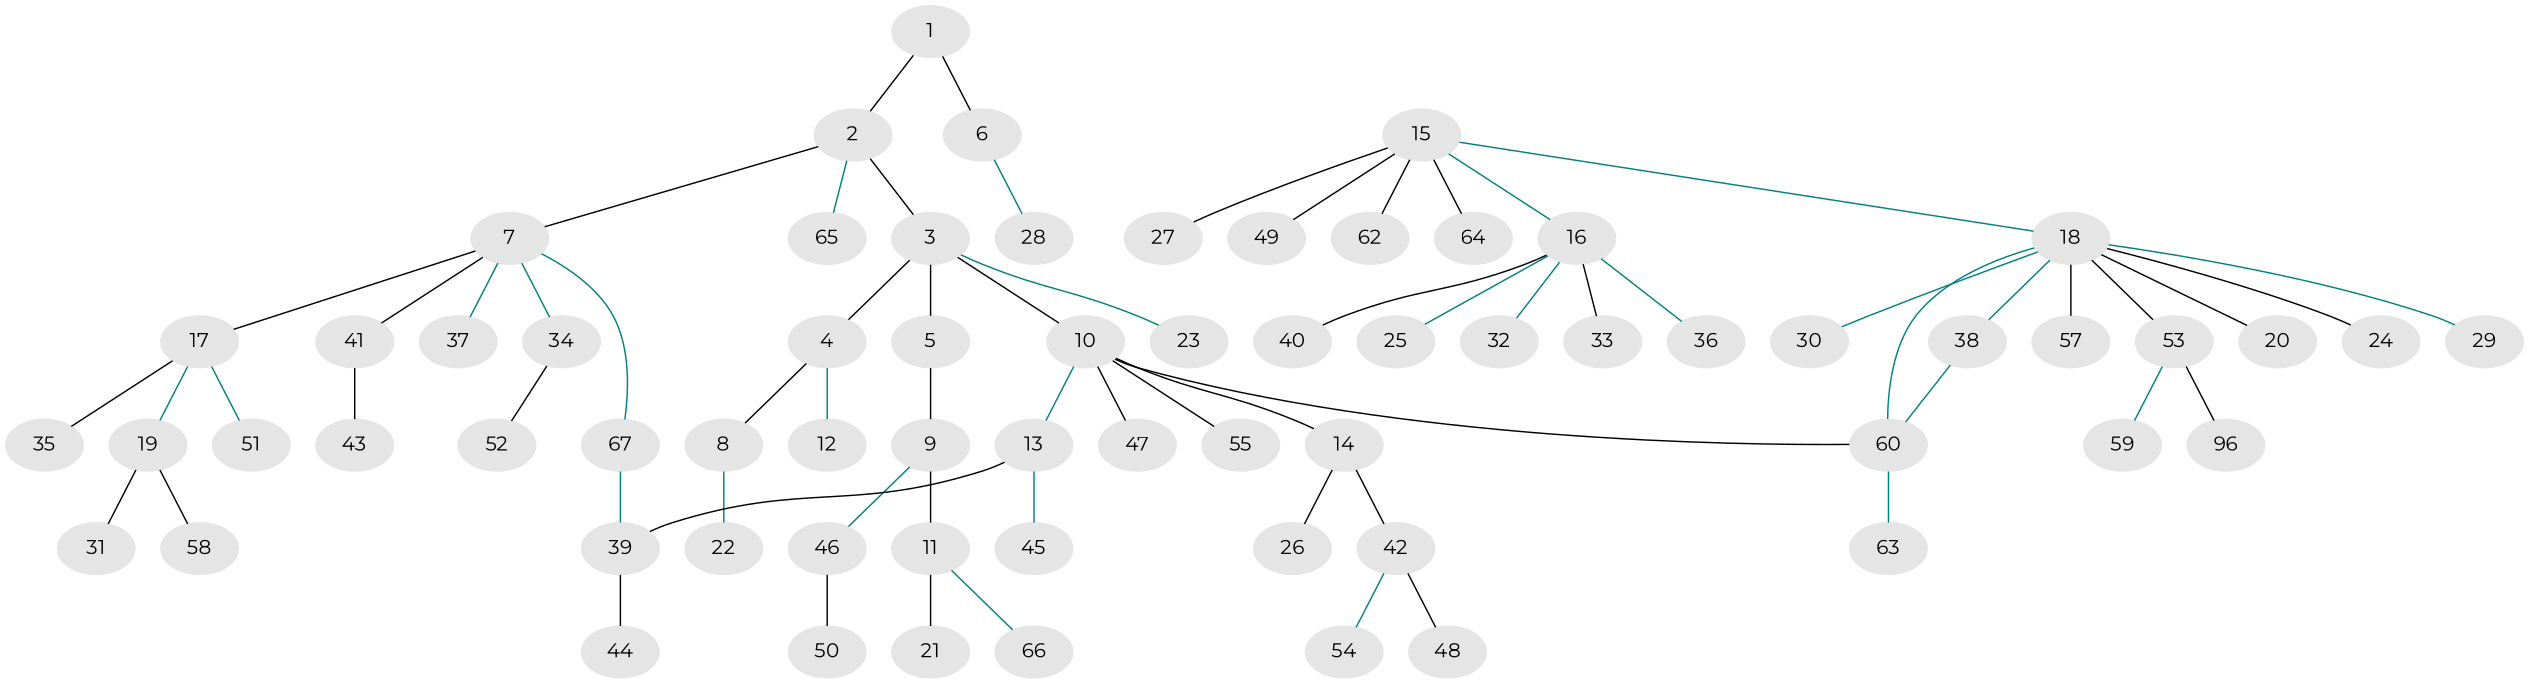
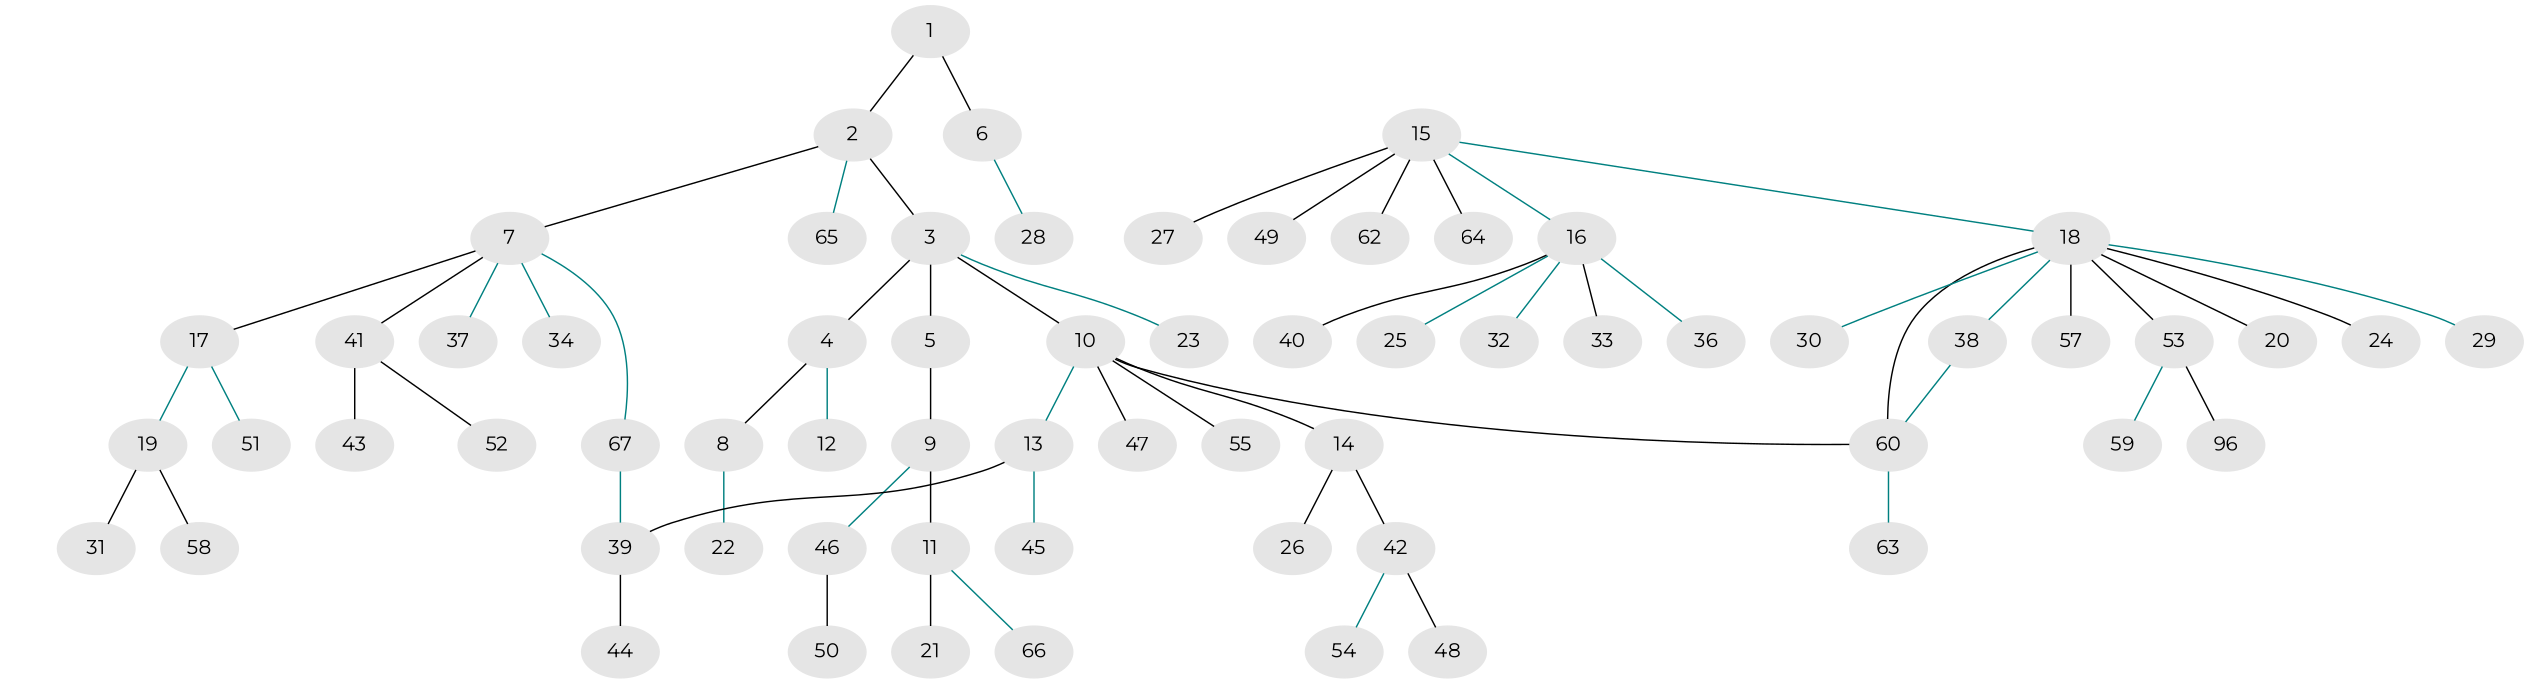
(1926, 305) -> (1926, 305)
(529, 394) -> (426, 394)
(45, 445) -> none
